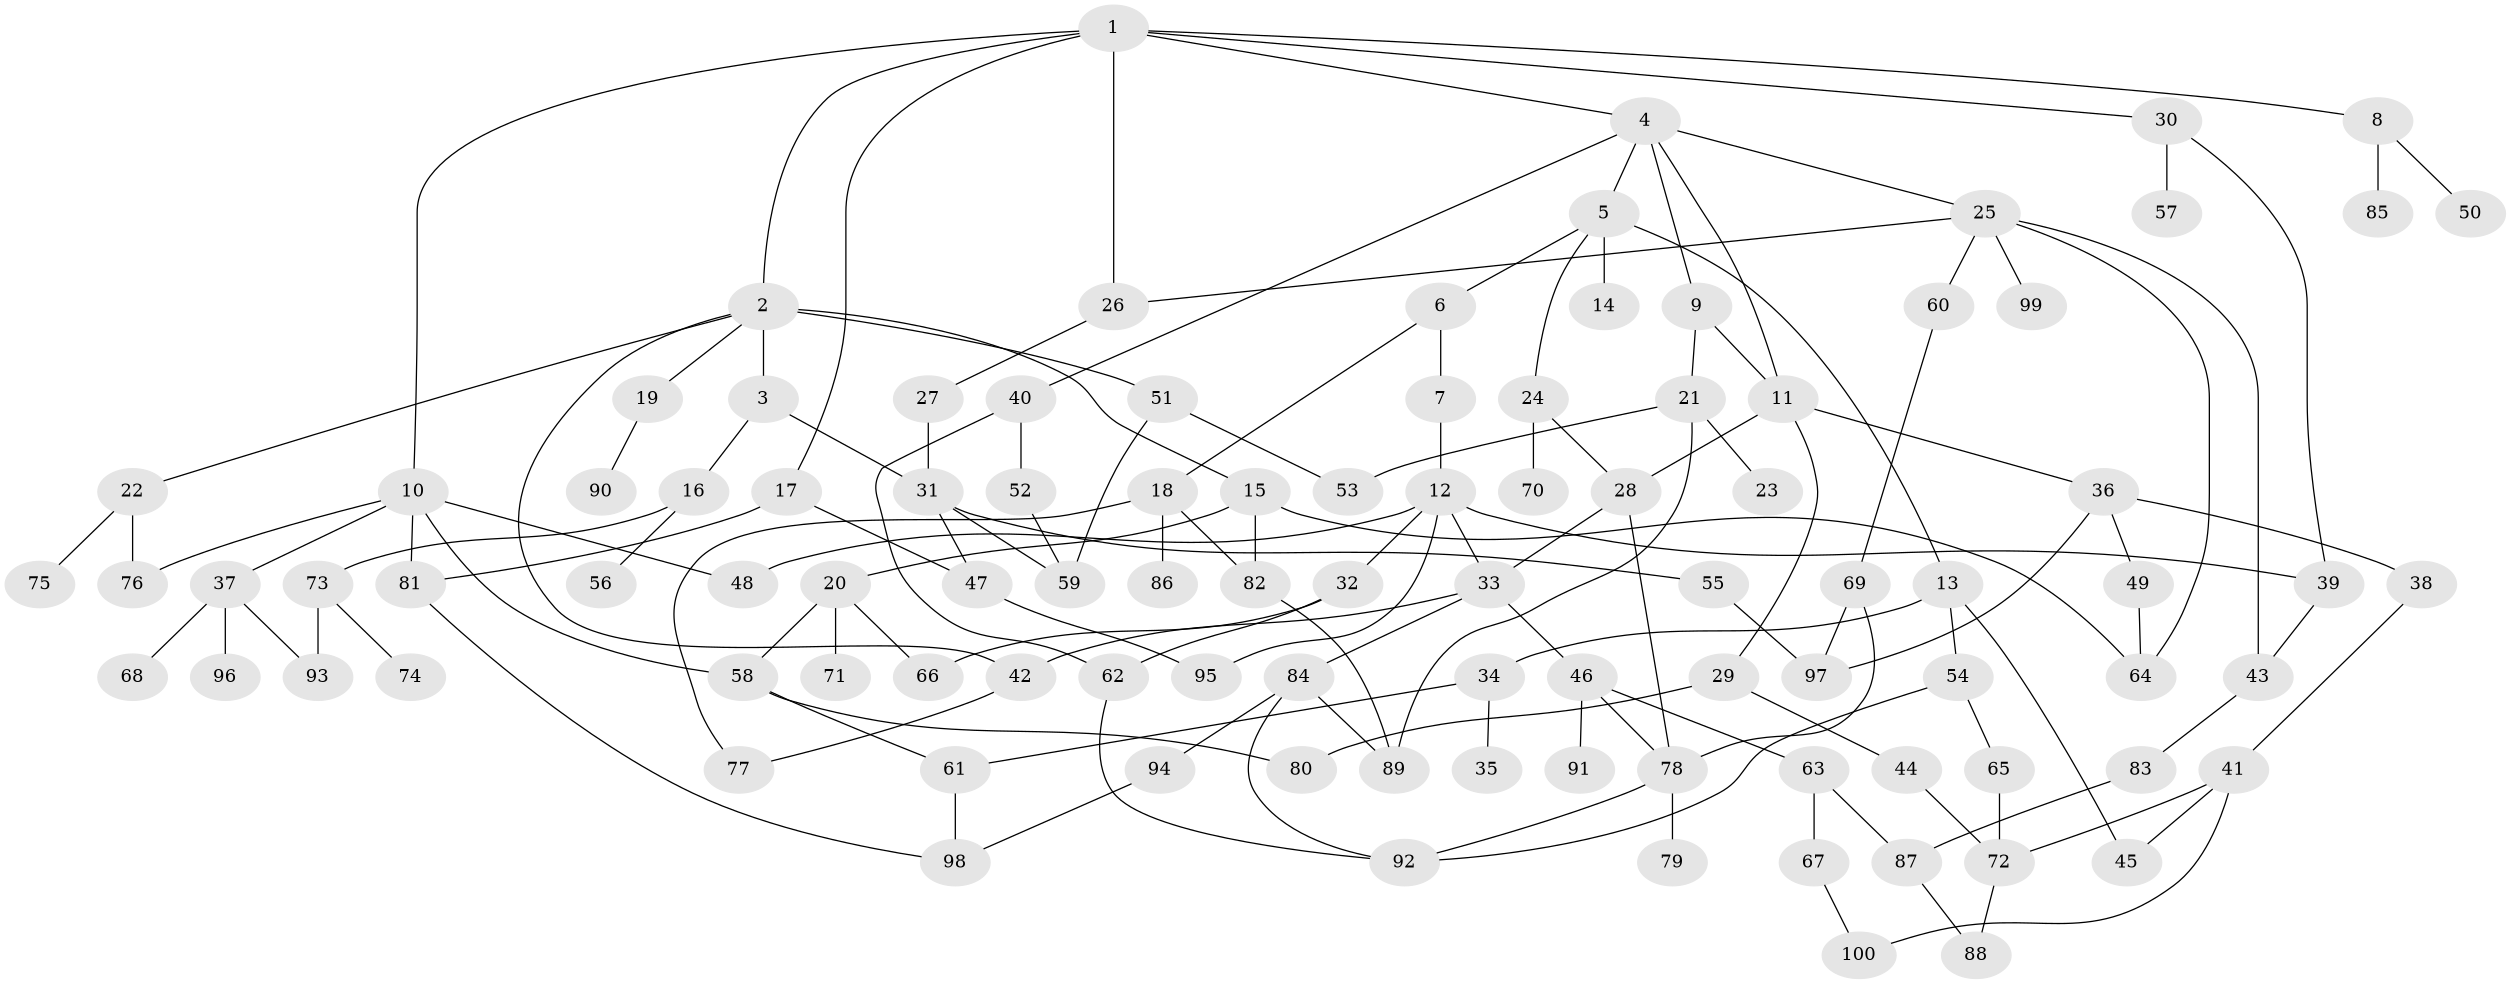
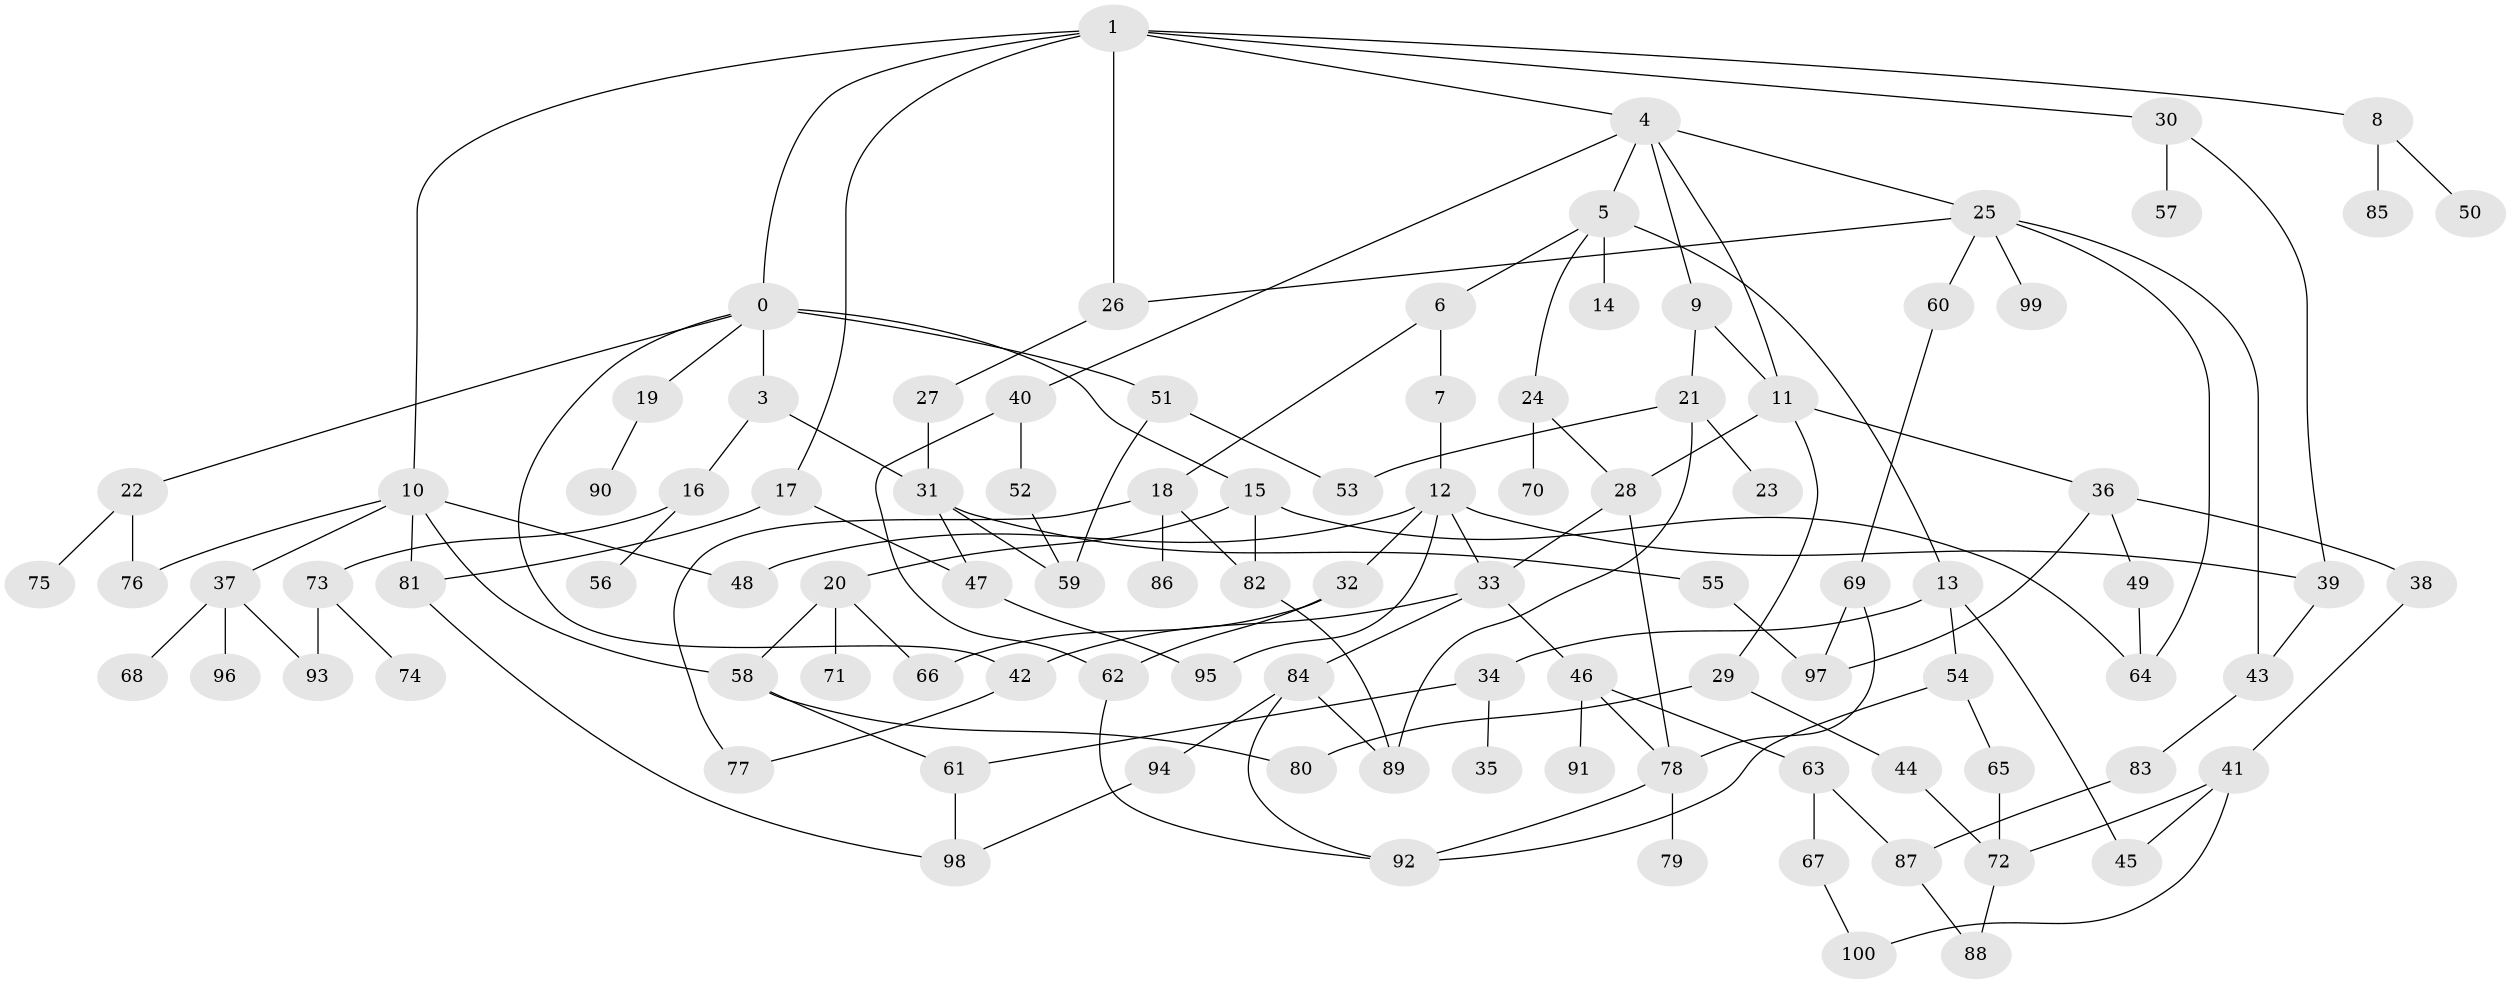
(763, 306) -> (763, 306)
